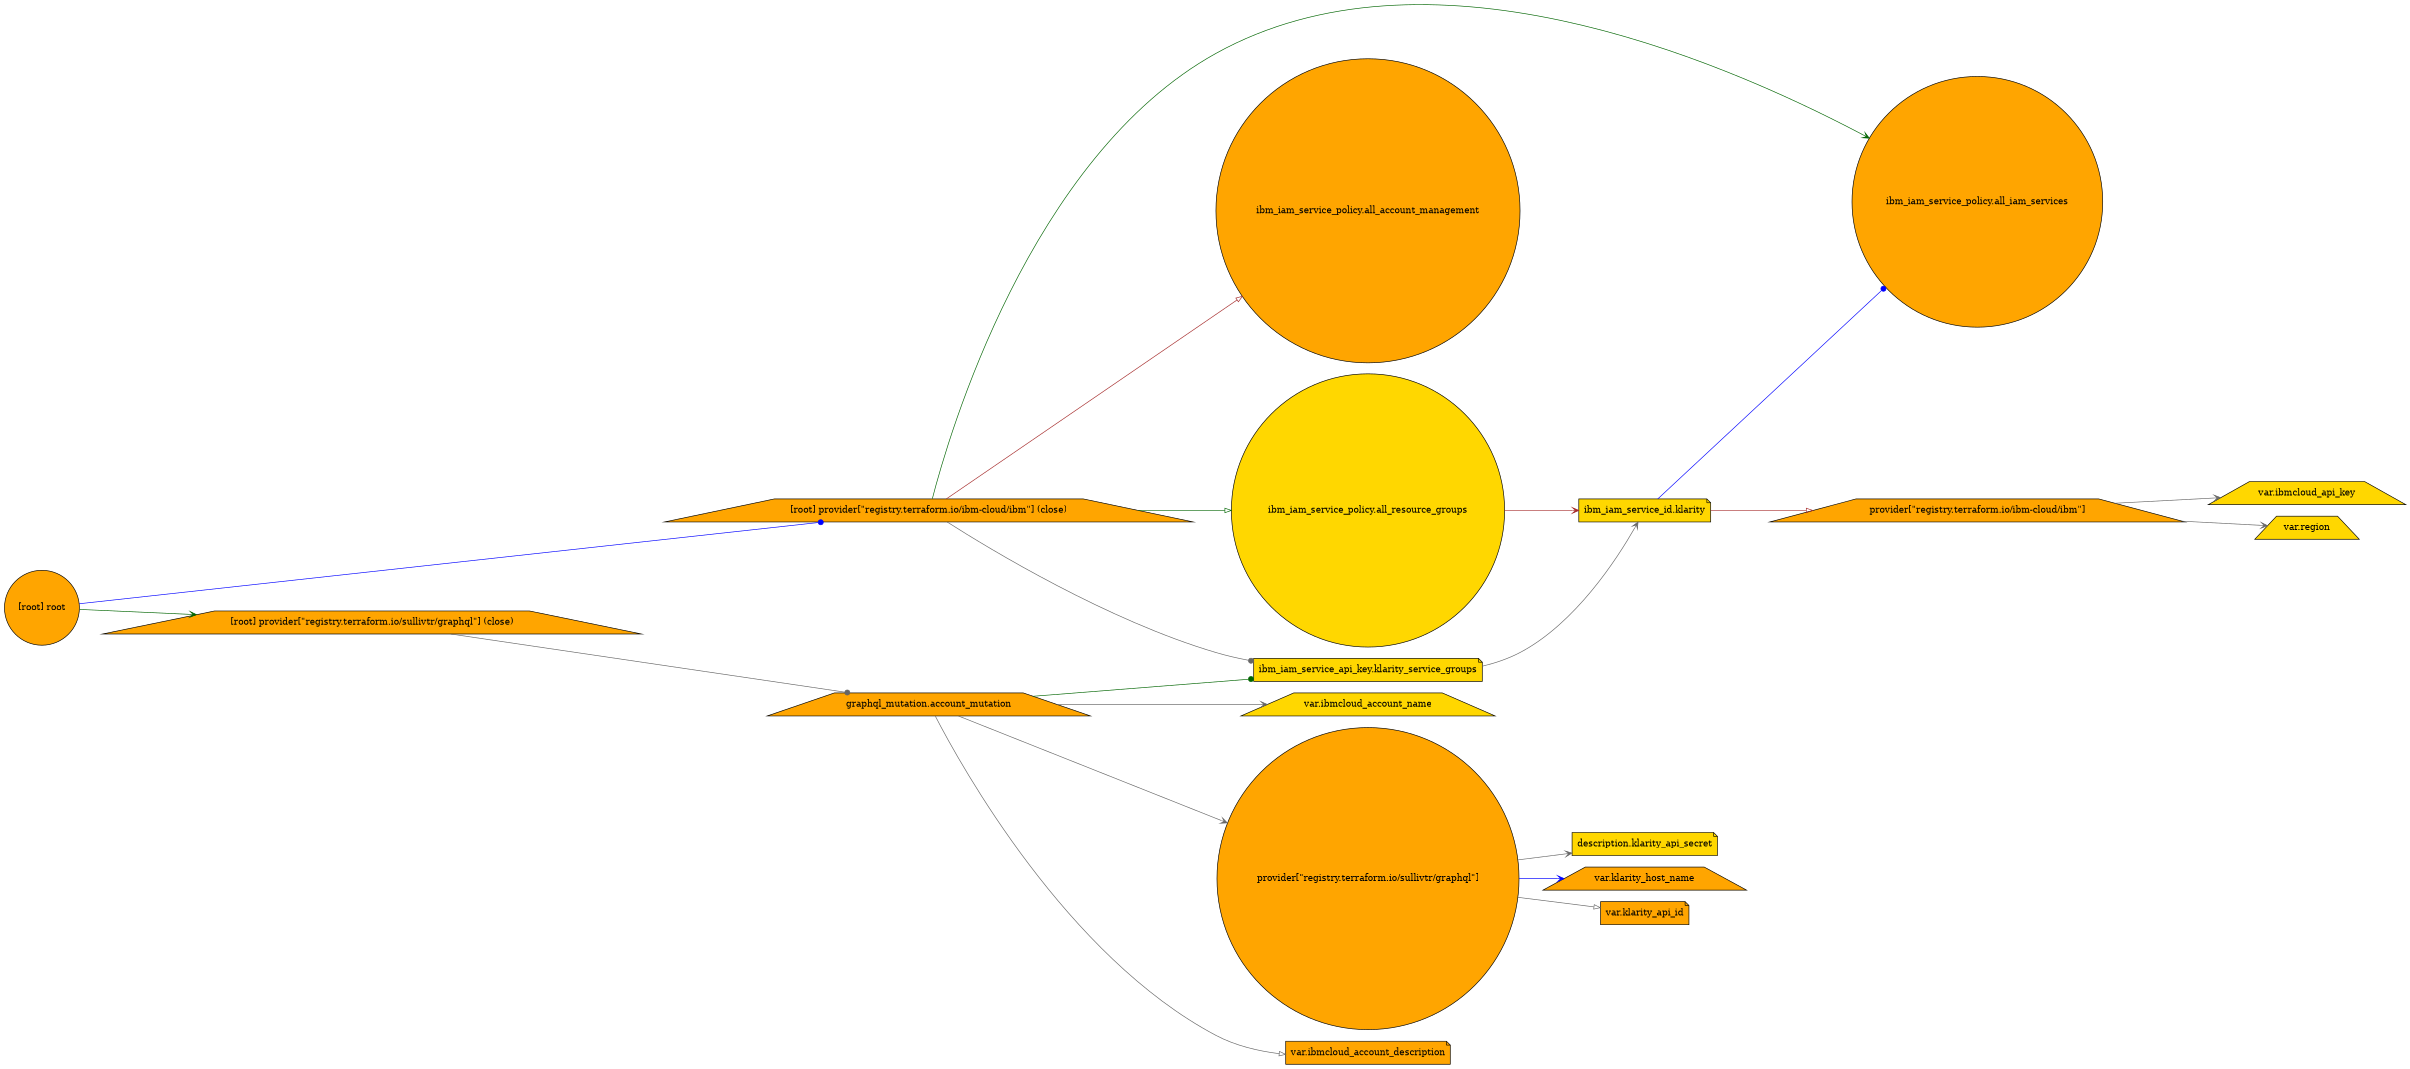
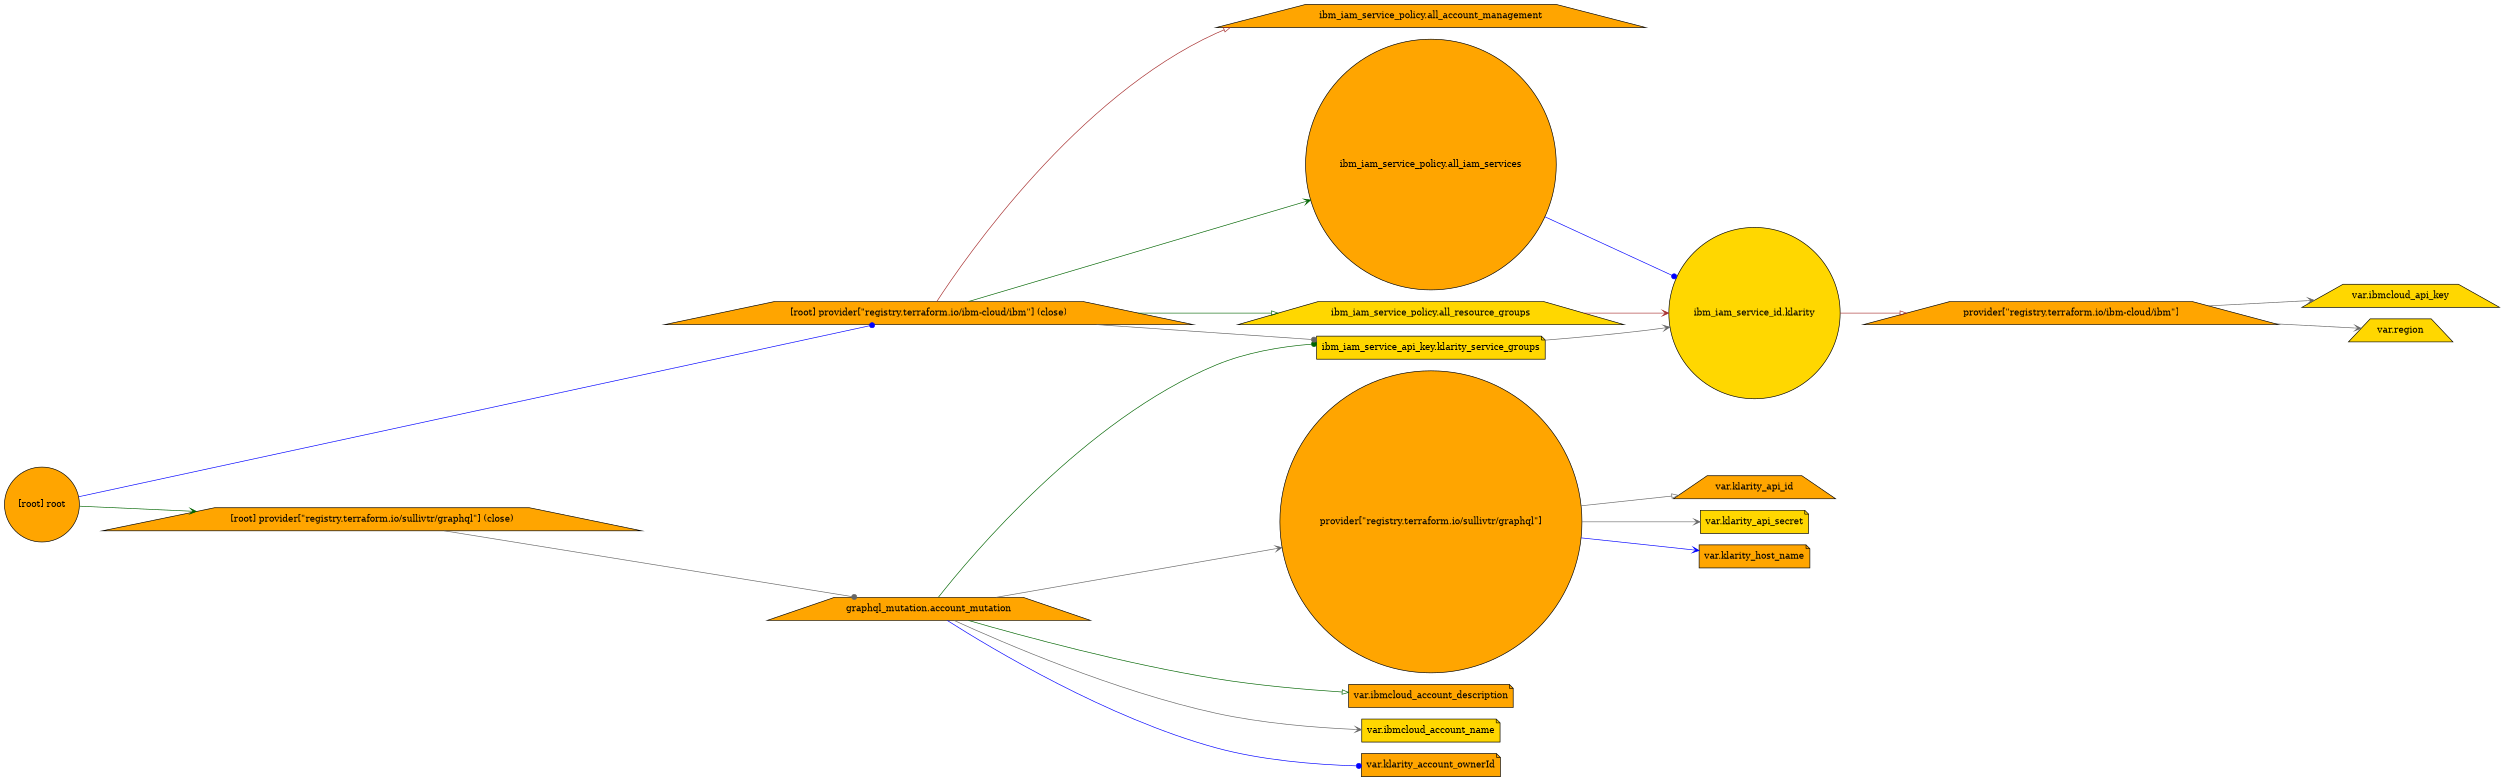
(1368, 211) -> (1431, 16)
(1770, 395) -> (1608, 246)
(1368, 510) -> (1431, 313)
(1645, 510) -> (1754, 313)
(1368, 704) -> (1431, 731)
none -> (1431, 765)
(1645, 844) -> (1754, 522)
(1645, 879) -> (1754, 556)
(1645, 913) -> (1754, 487)
(1076, 920) -> (1153, 667)
